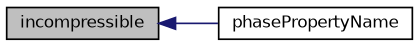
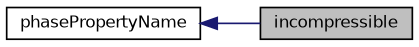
(197, 23) -> (239, 23)
